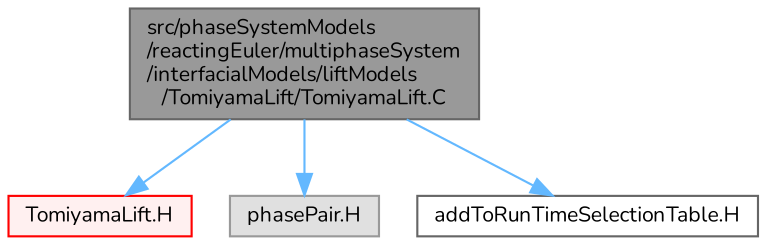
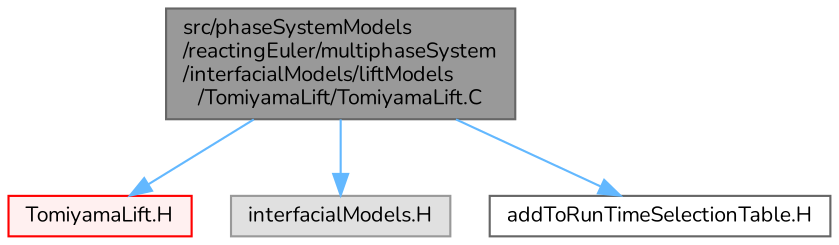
(304, 216) -> (341, 216)
